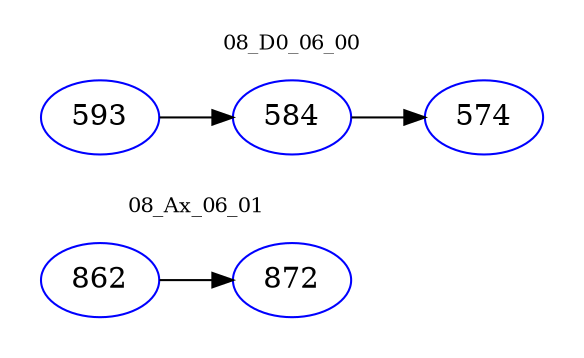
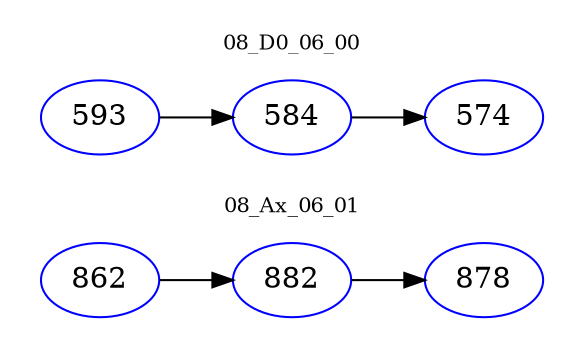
(292, 280) -> (292, 280)
none -> (484, 280)
